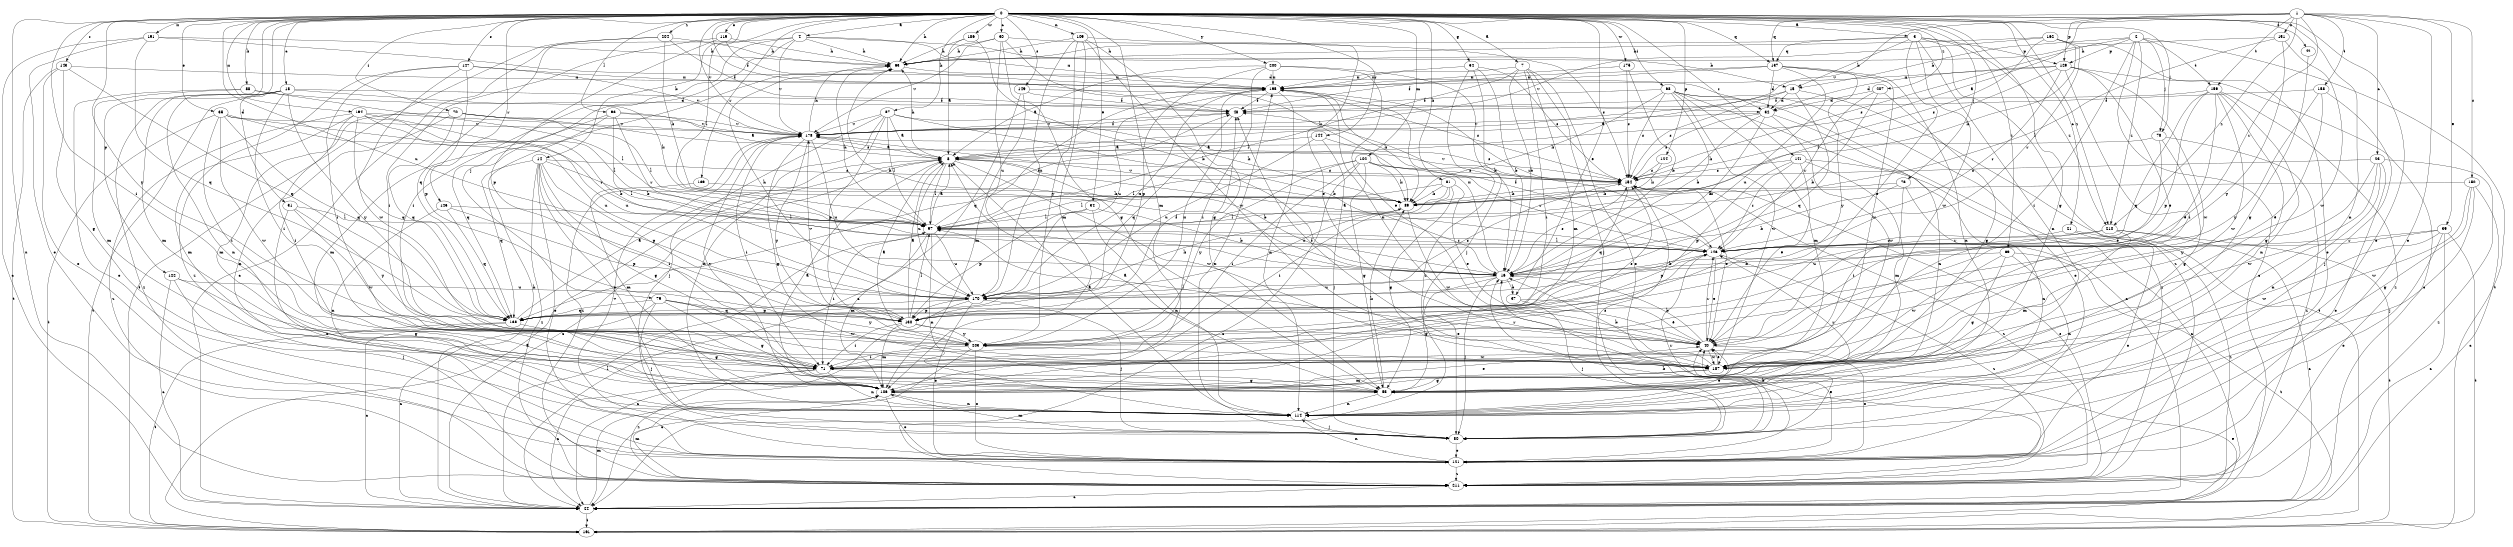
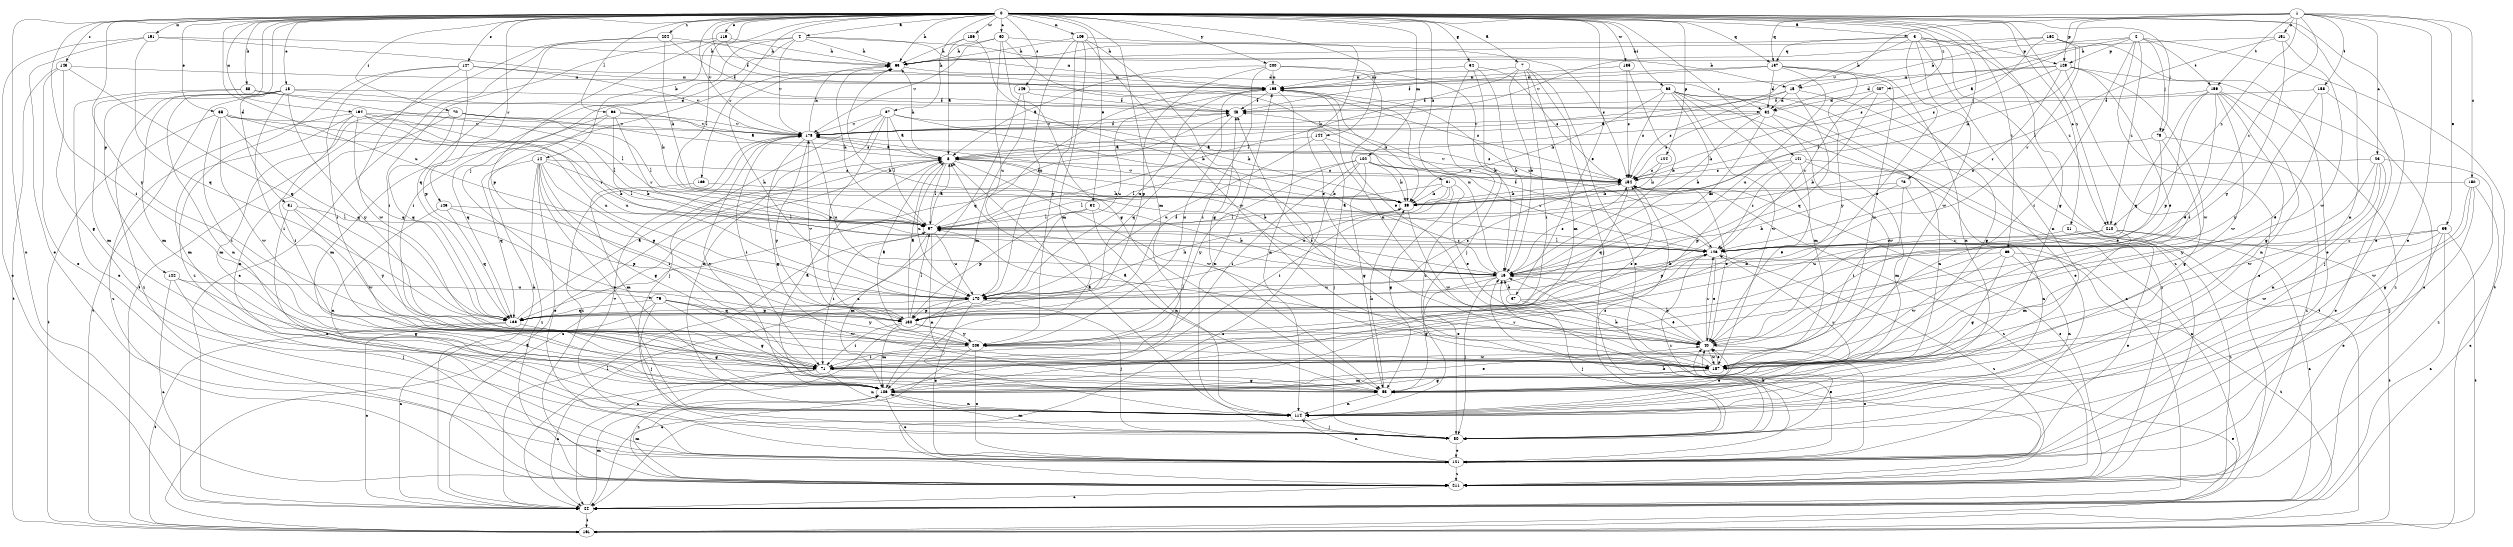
(2308, 51) -> none
(1627, 66) -> (1627, 66)
(1510, 285) -> (1507, 288)
